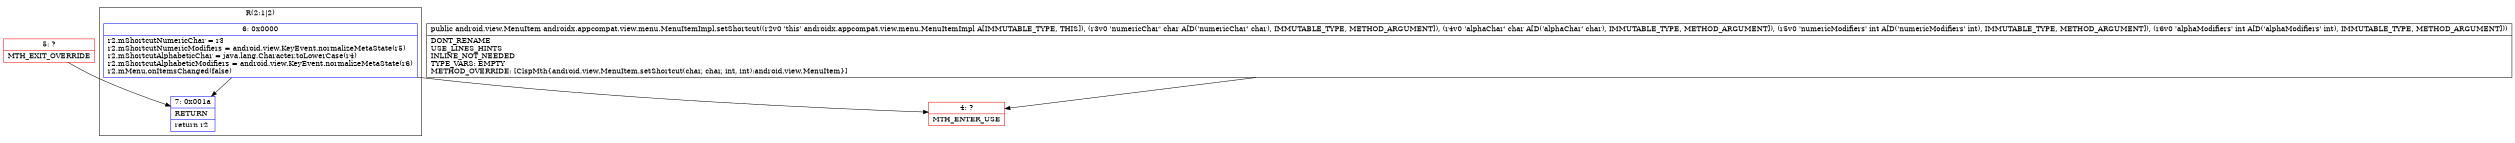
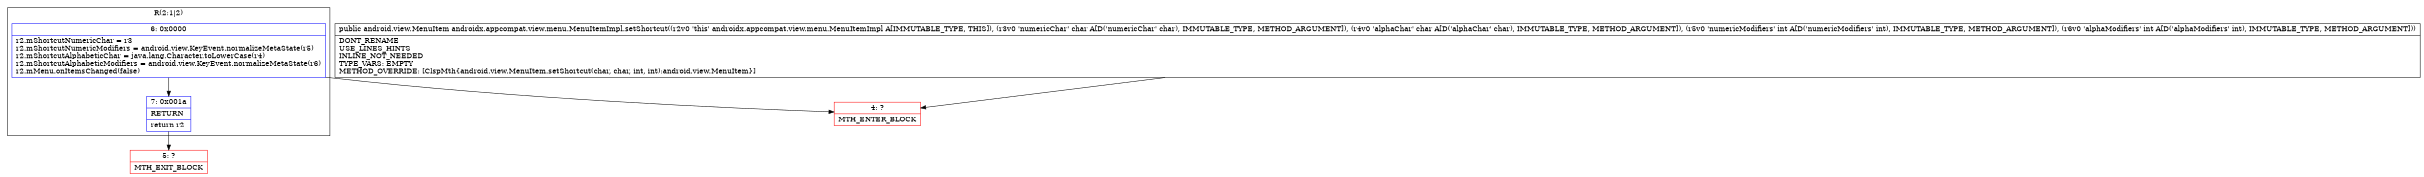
(49, 56) -> (169, 167)
(116, 86) -> (169, 139)
(967, 119) -> (877, 119)
